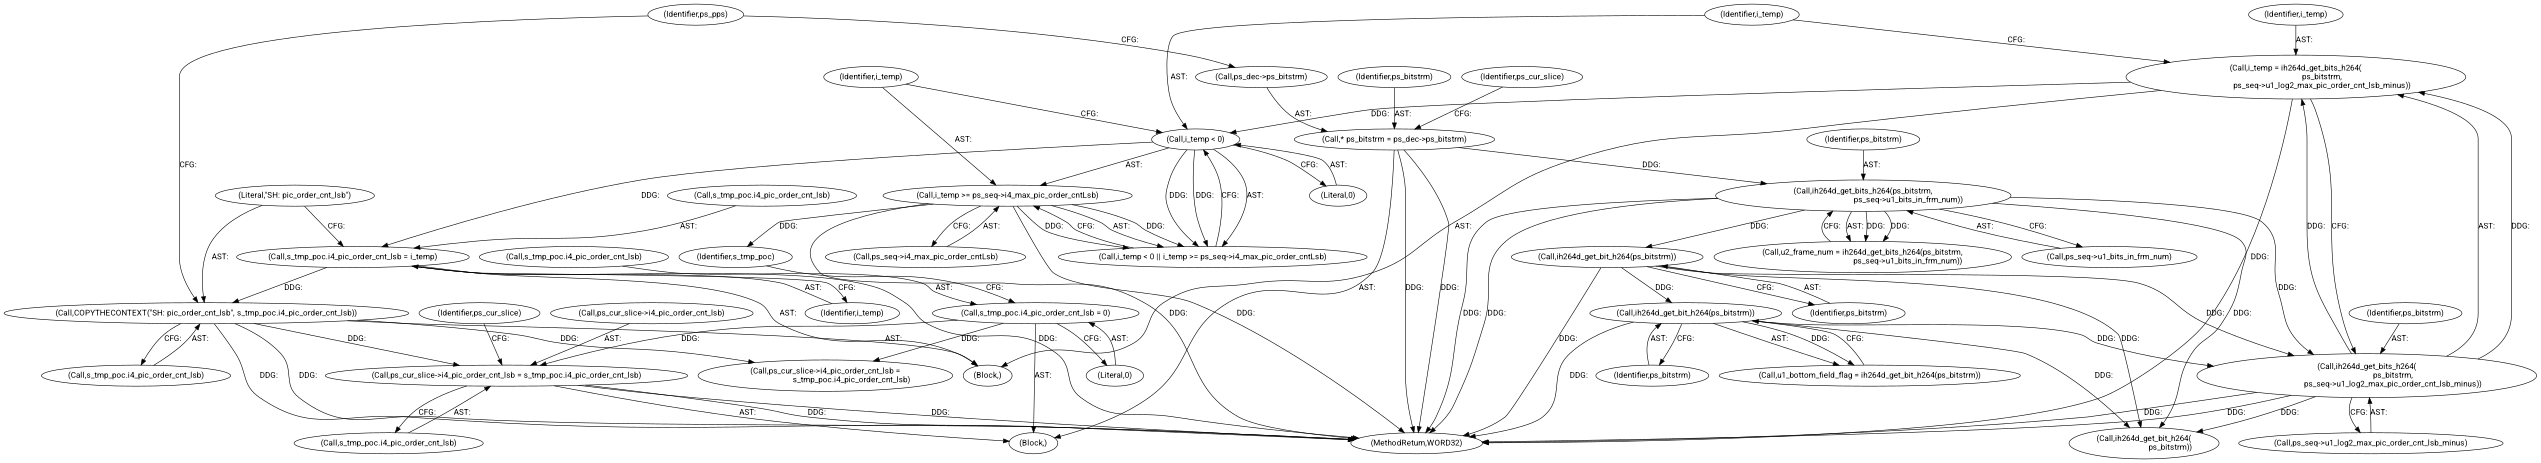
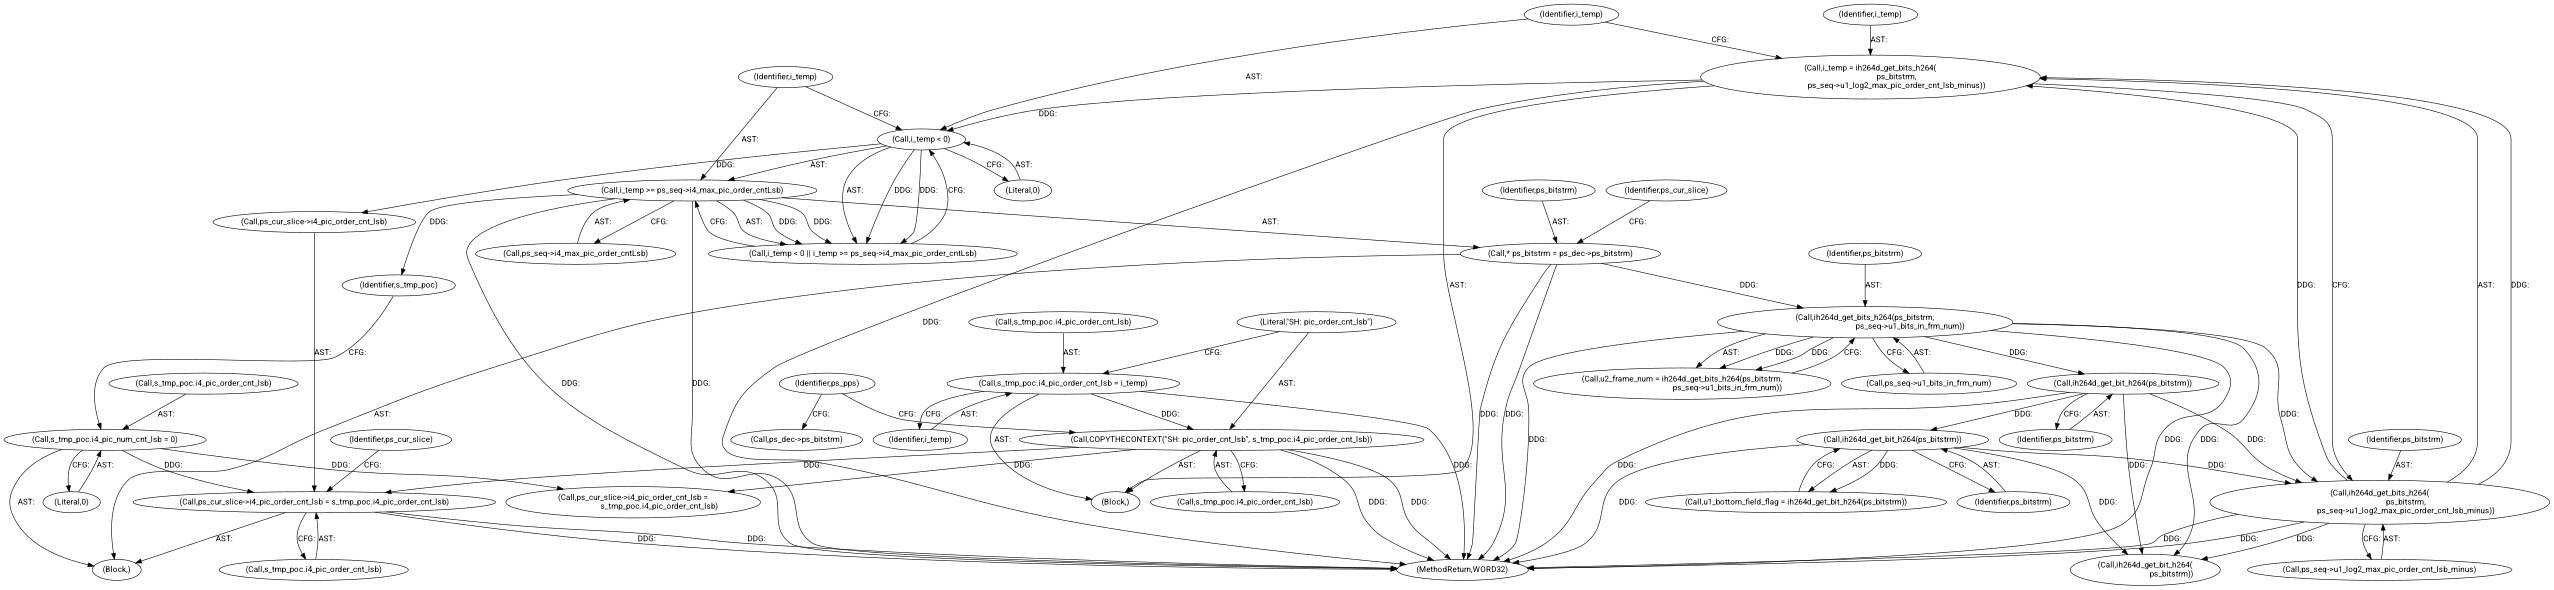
(1290, 115) -> (1128, 223)
(766, 166) -> (623, 172)
(1036, 313) -> (105, 440)
